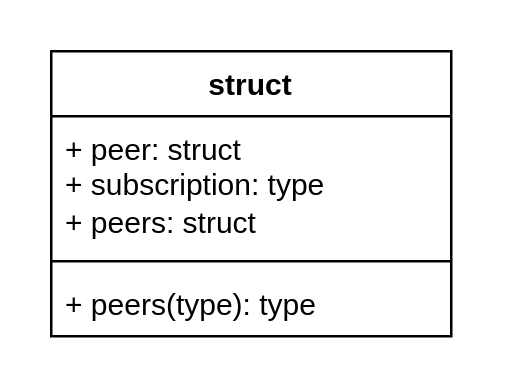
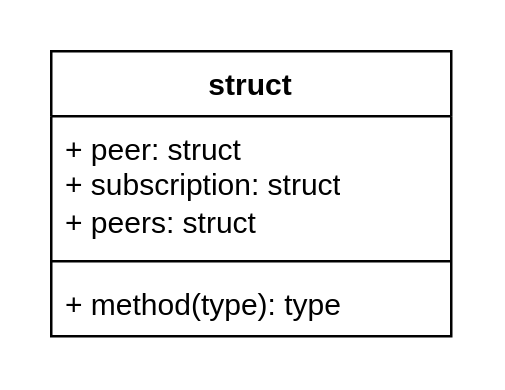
(215, 188) -> (232, 188)
(214, 307) -> (223, 307)
